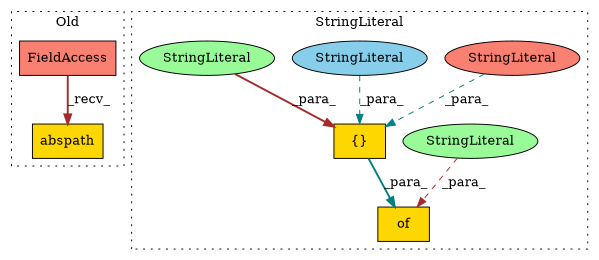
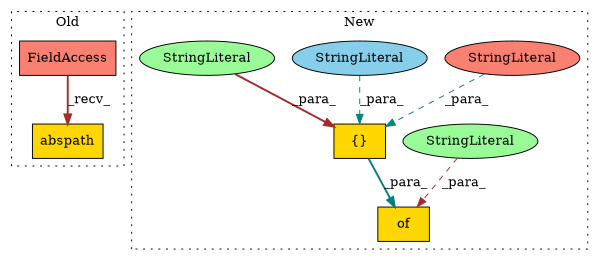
(360, 22) -> (360, 22)
